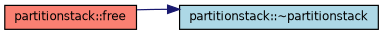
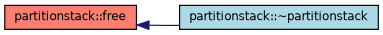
(152, 9) -> (164, 25)
